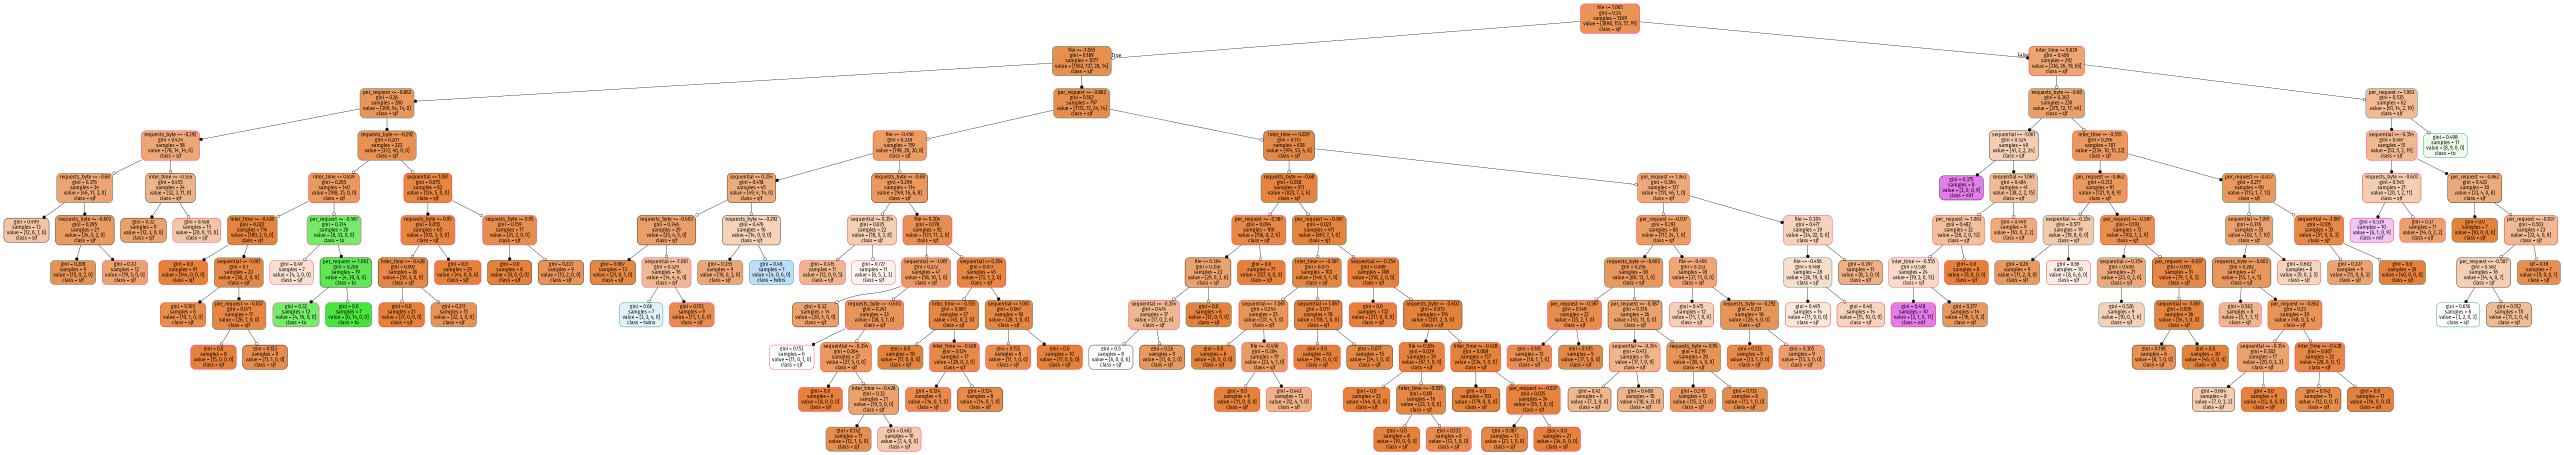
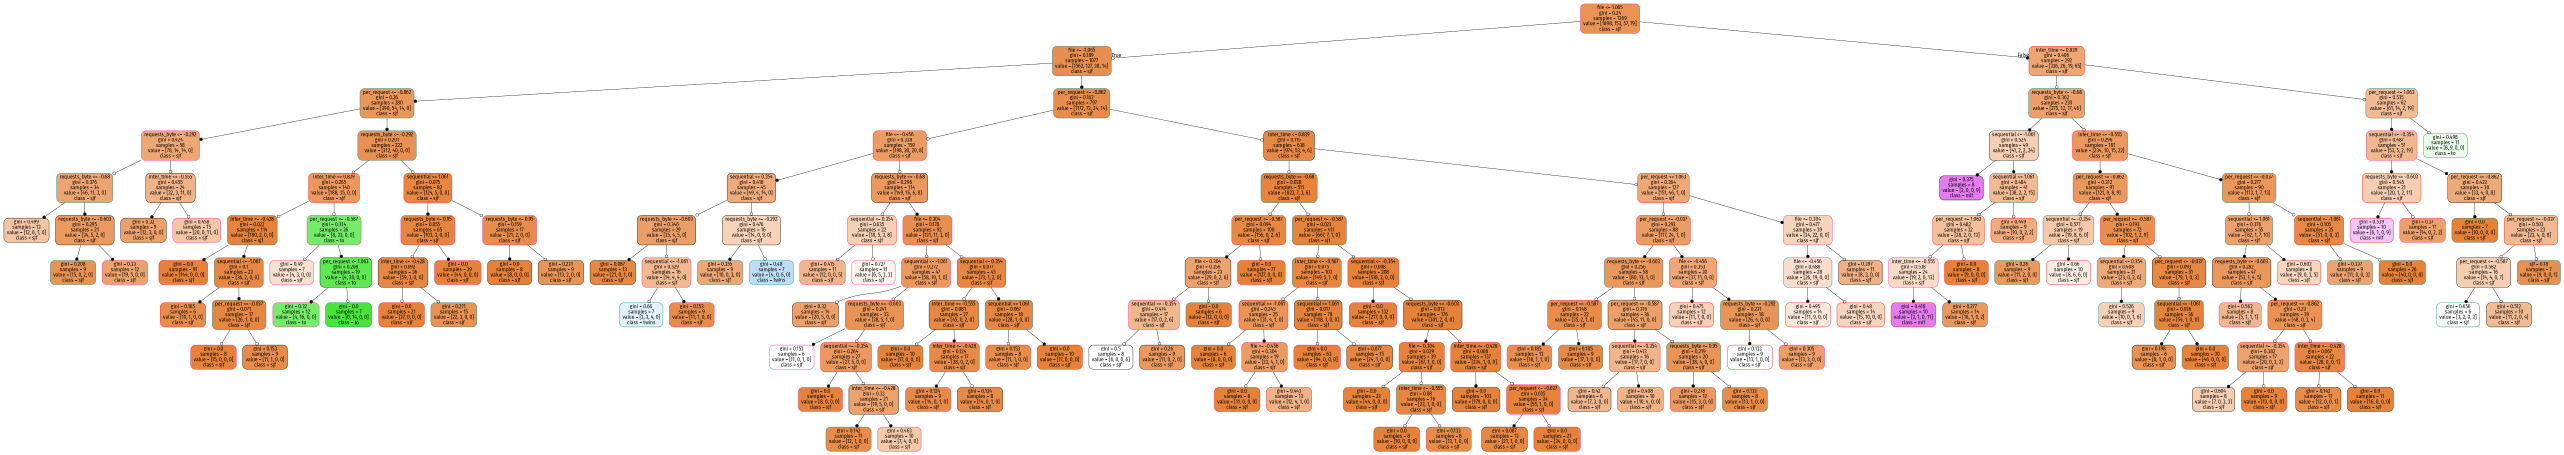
(1750, 357) -> (1750, 357)
(1640, 399) -> (1640, 399)
